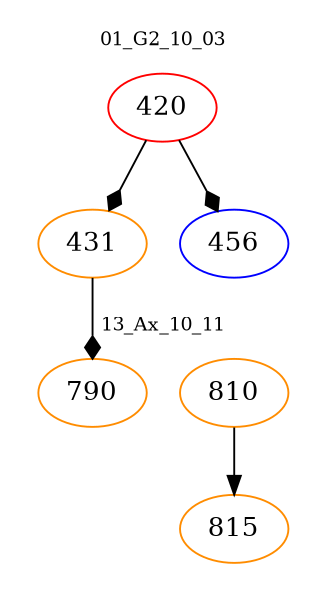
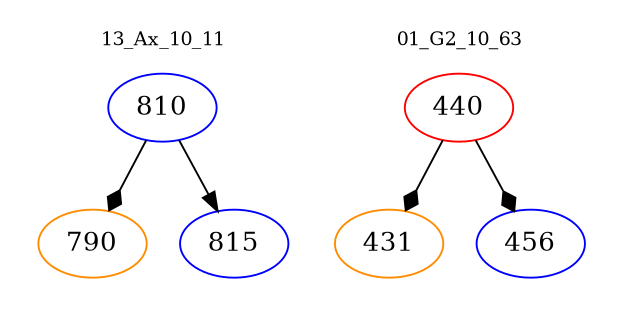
(163, 41) -> (460, 41)
(162, 108) -> (459, 108)
(93, 320) -> (133, 165)
(234, 393) -> (162, 108)
(234, 529) -> (234, 244)
